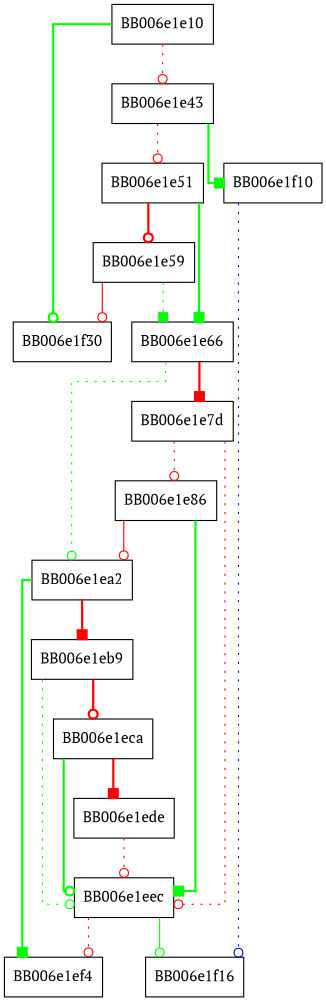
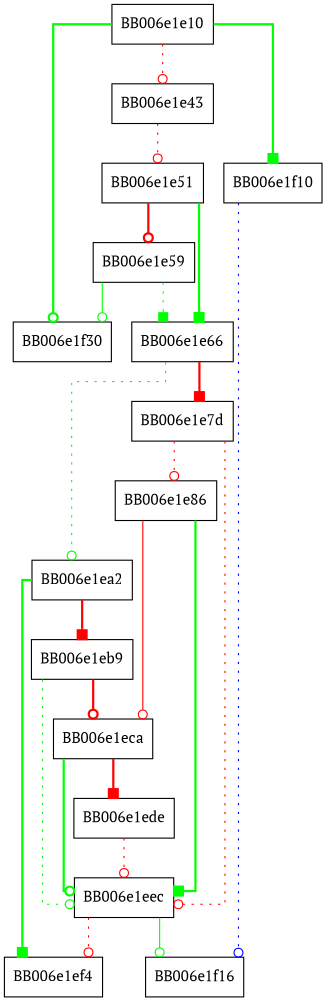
(208, 156) -> (273, 58)
(102, 298) -> (102, 298)
(124, 536) -> (143, 615)
